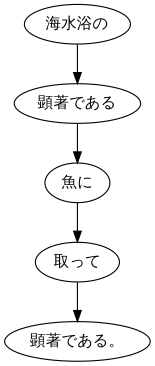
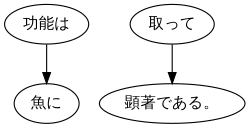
(77, 24) -> none
(77, 104) -> (47, 24)
(77, 217) -> none
